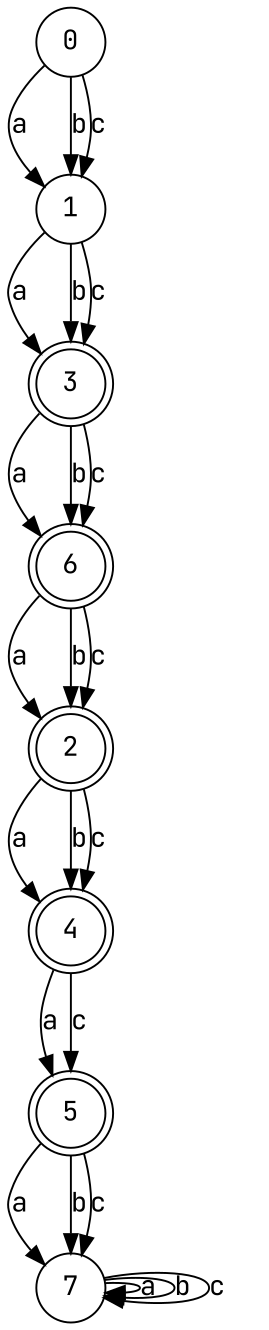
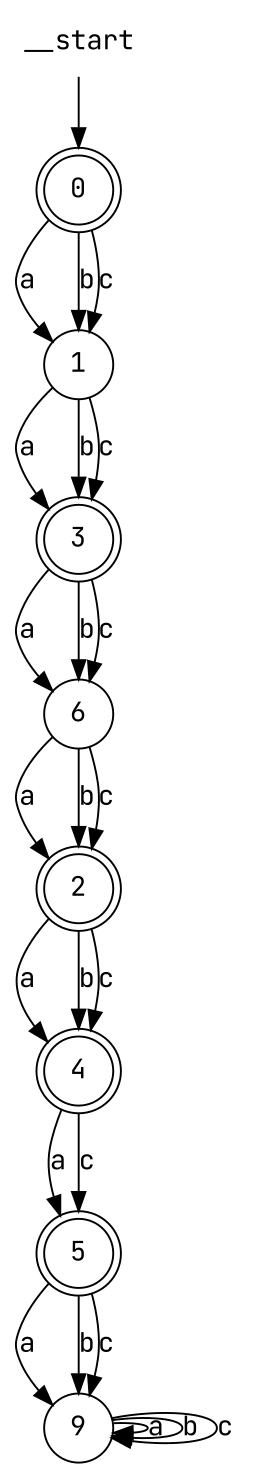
(71, 42) -> (79, 190)
none -> (79, 42)
(71, 566) -> (79, 714)
(71, 1288) -> (79, 1428)
